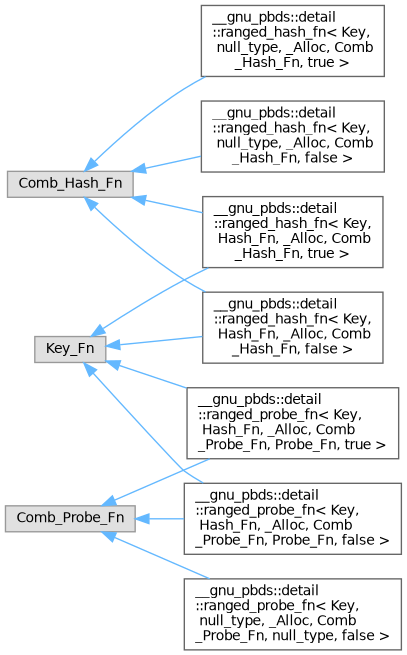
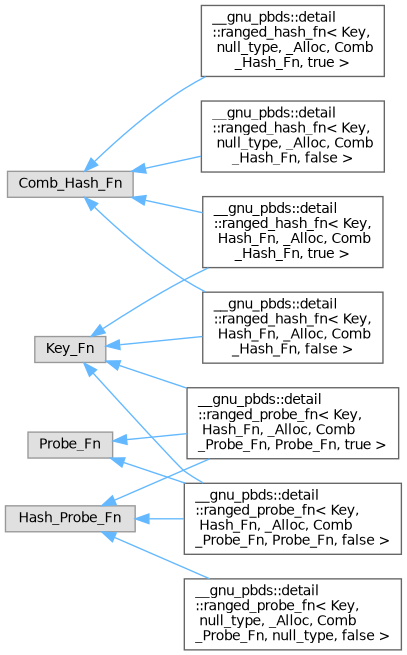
none -> (70, 445)
(70, 519) -> (70, 519)
